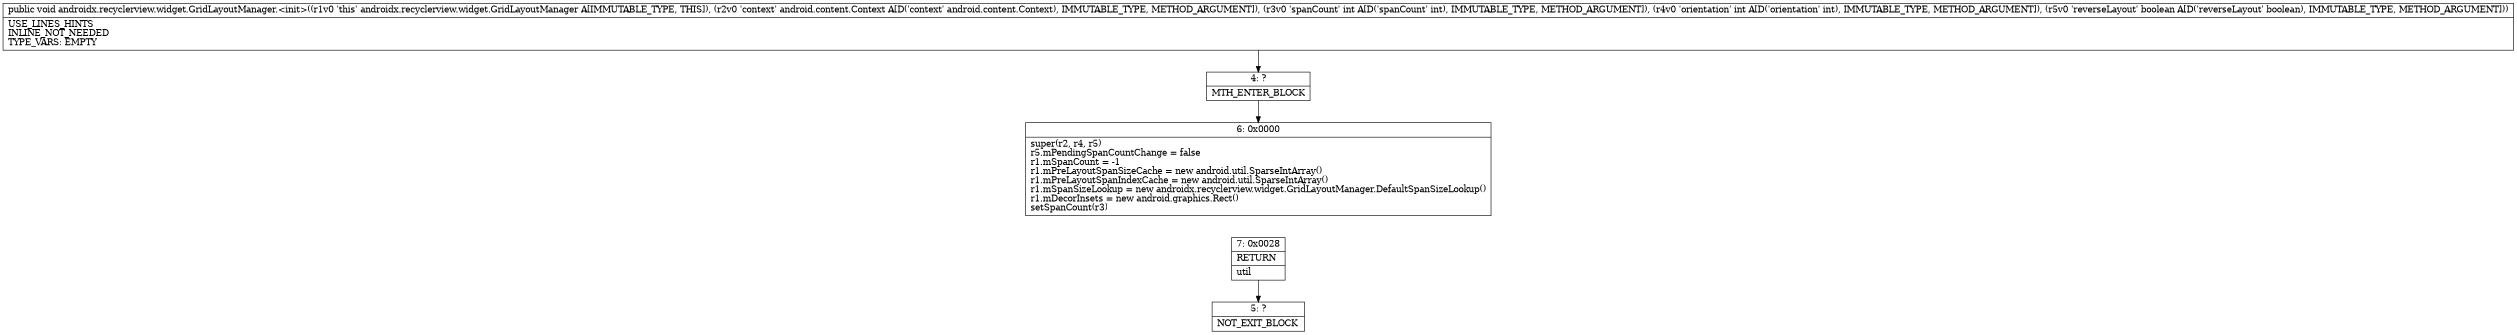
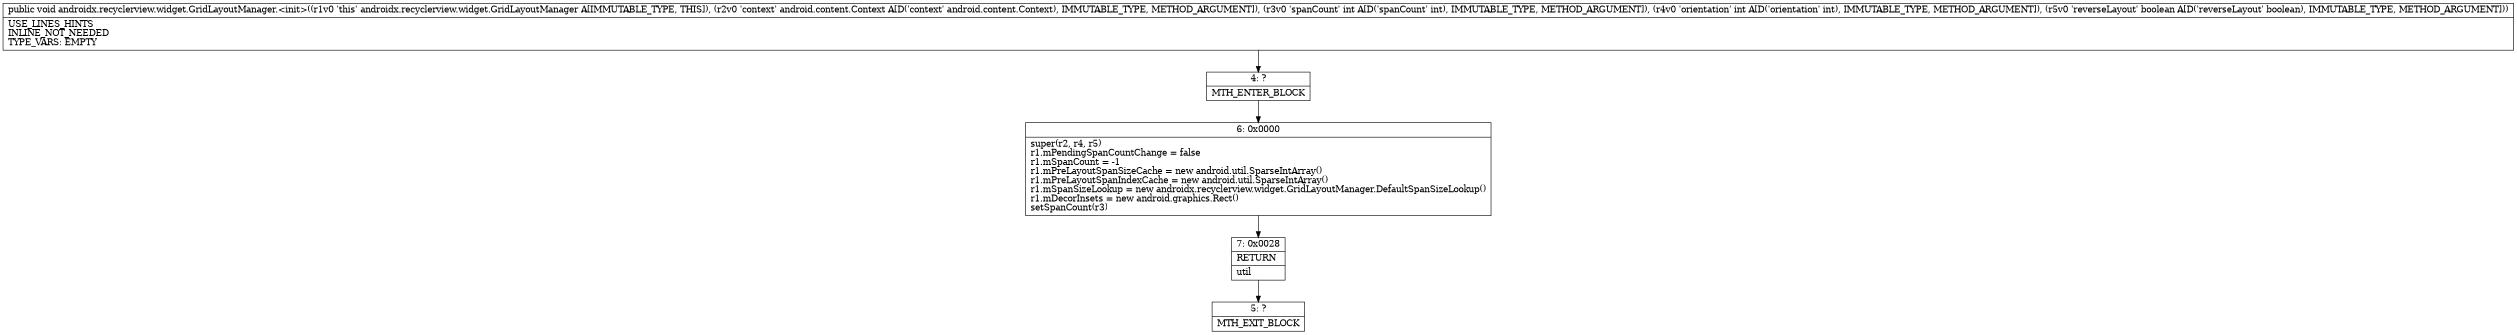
(1116, 153) -> (1116, 153)
none -> (1258, 224)
(1257, 324) -> (1258, 324)
